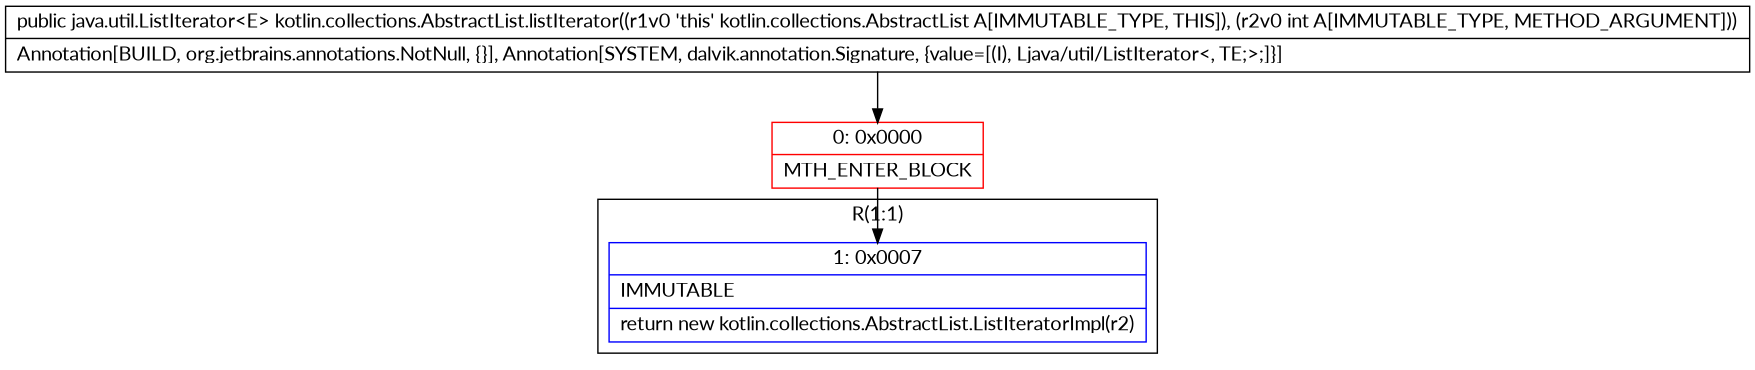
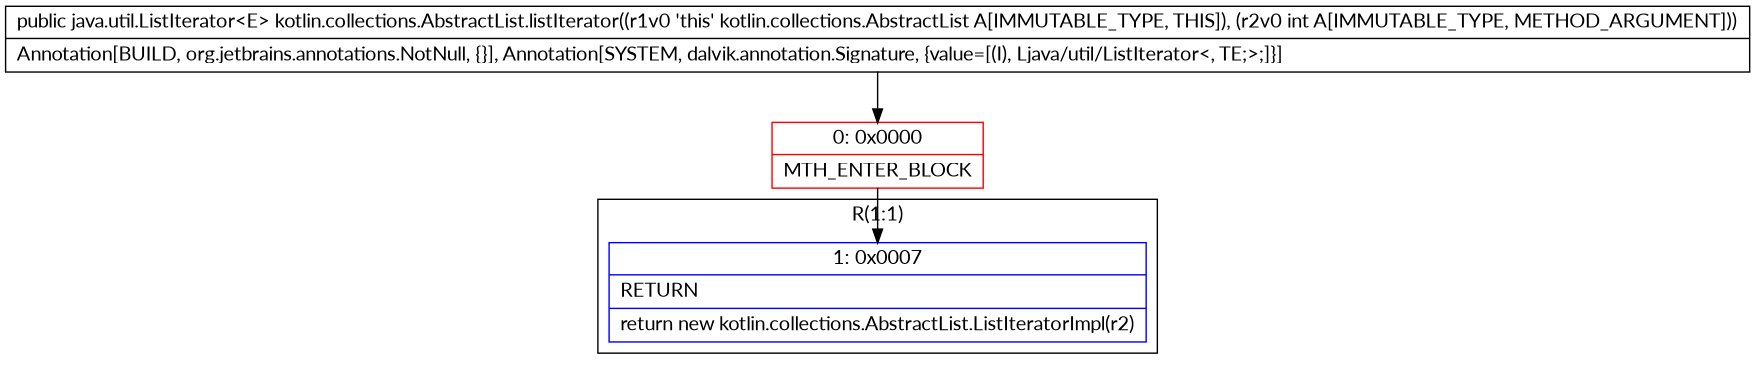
(678, 291) -> (659, 291)
